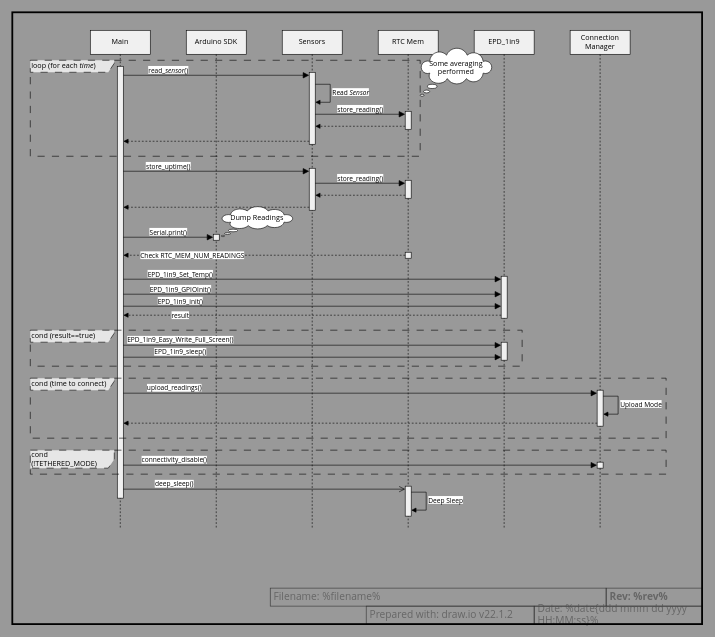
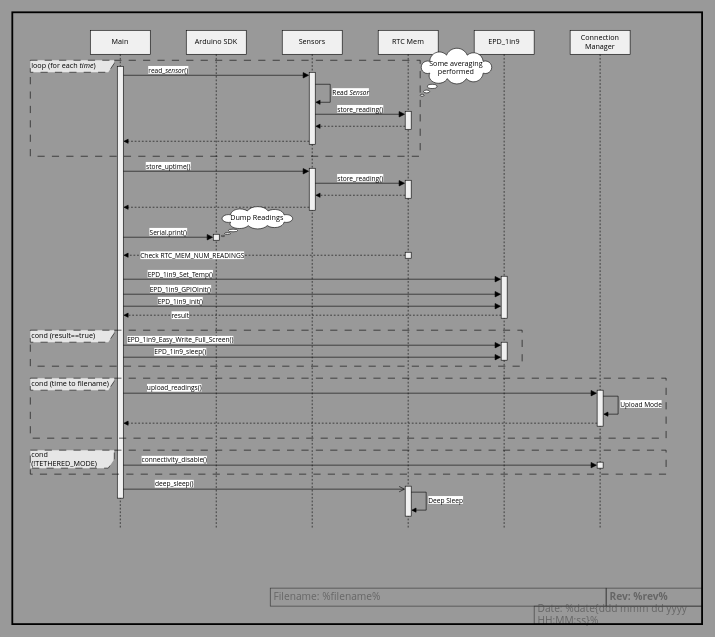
(72, 384) -> (72, 384)
(450, 615) -> none
